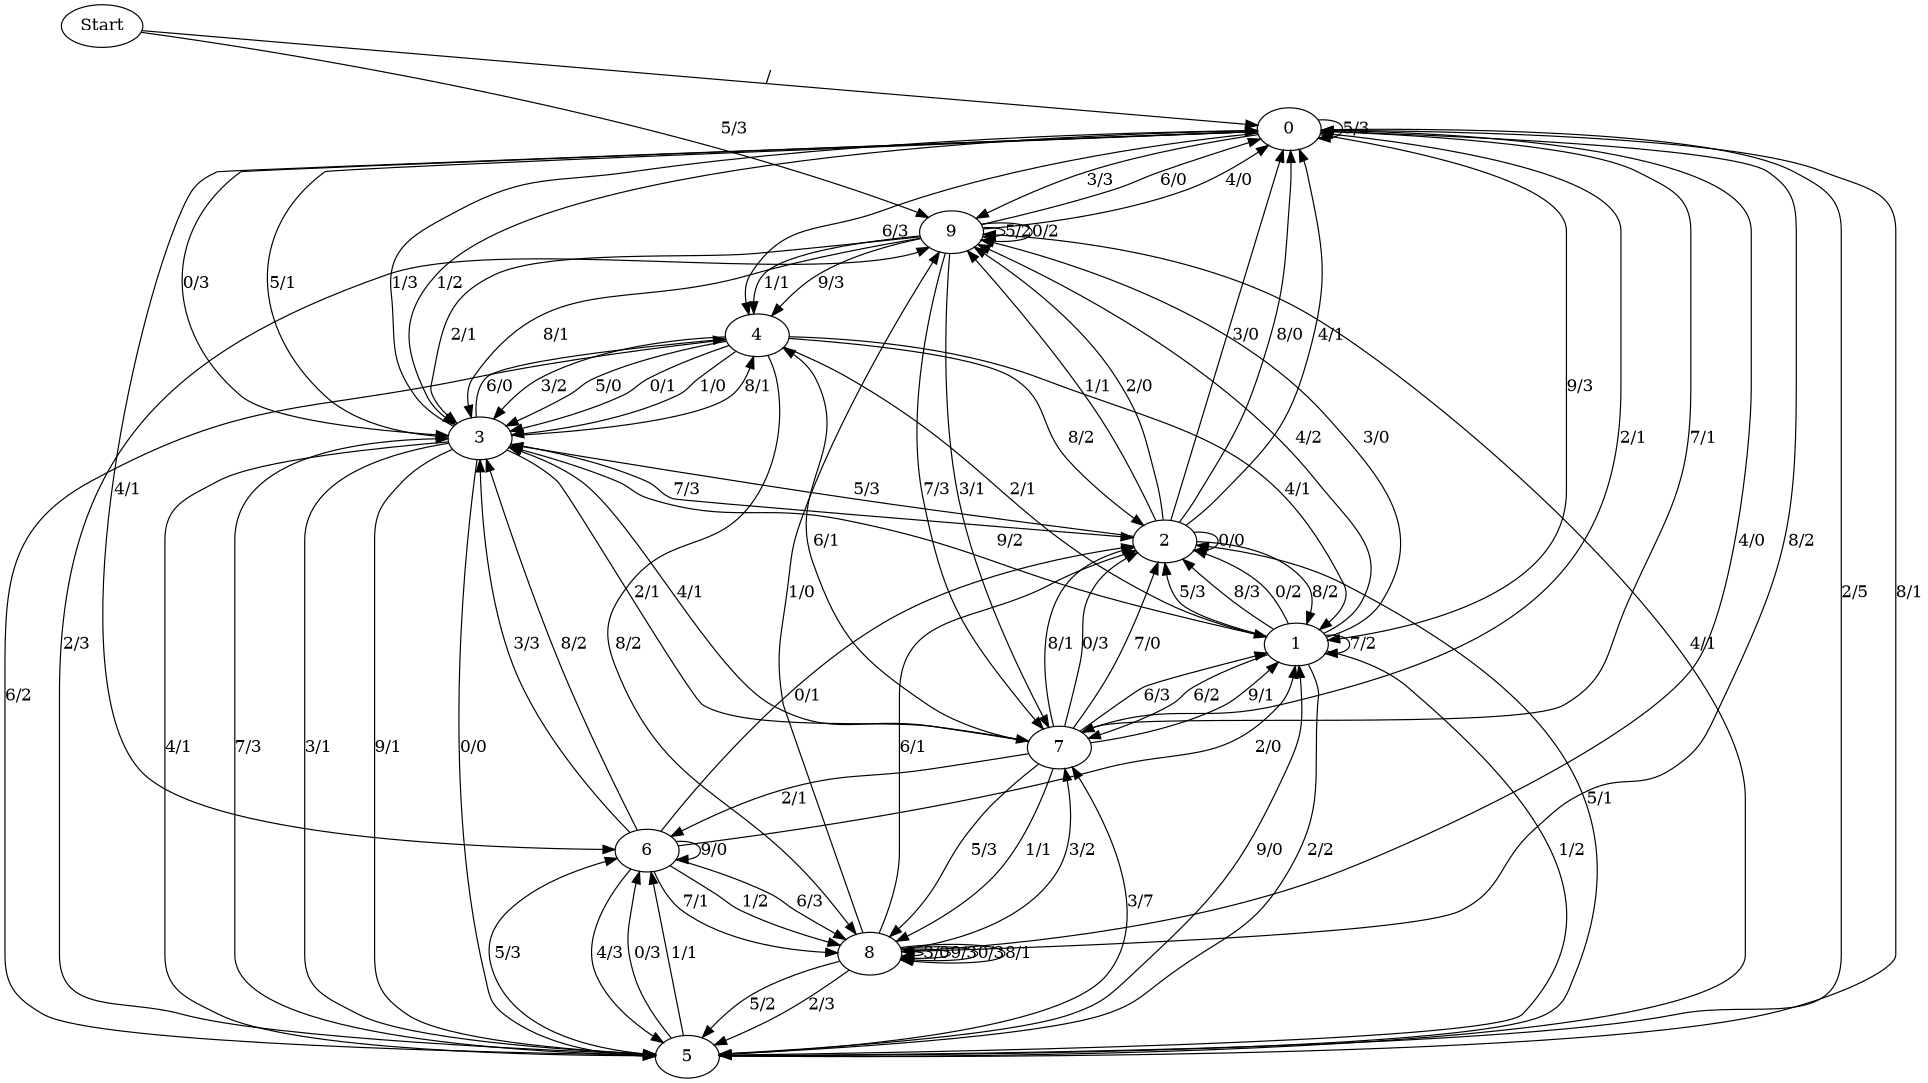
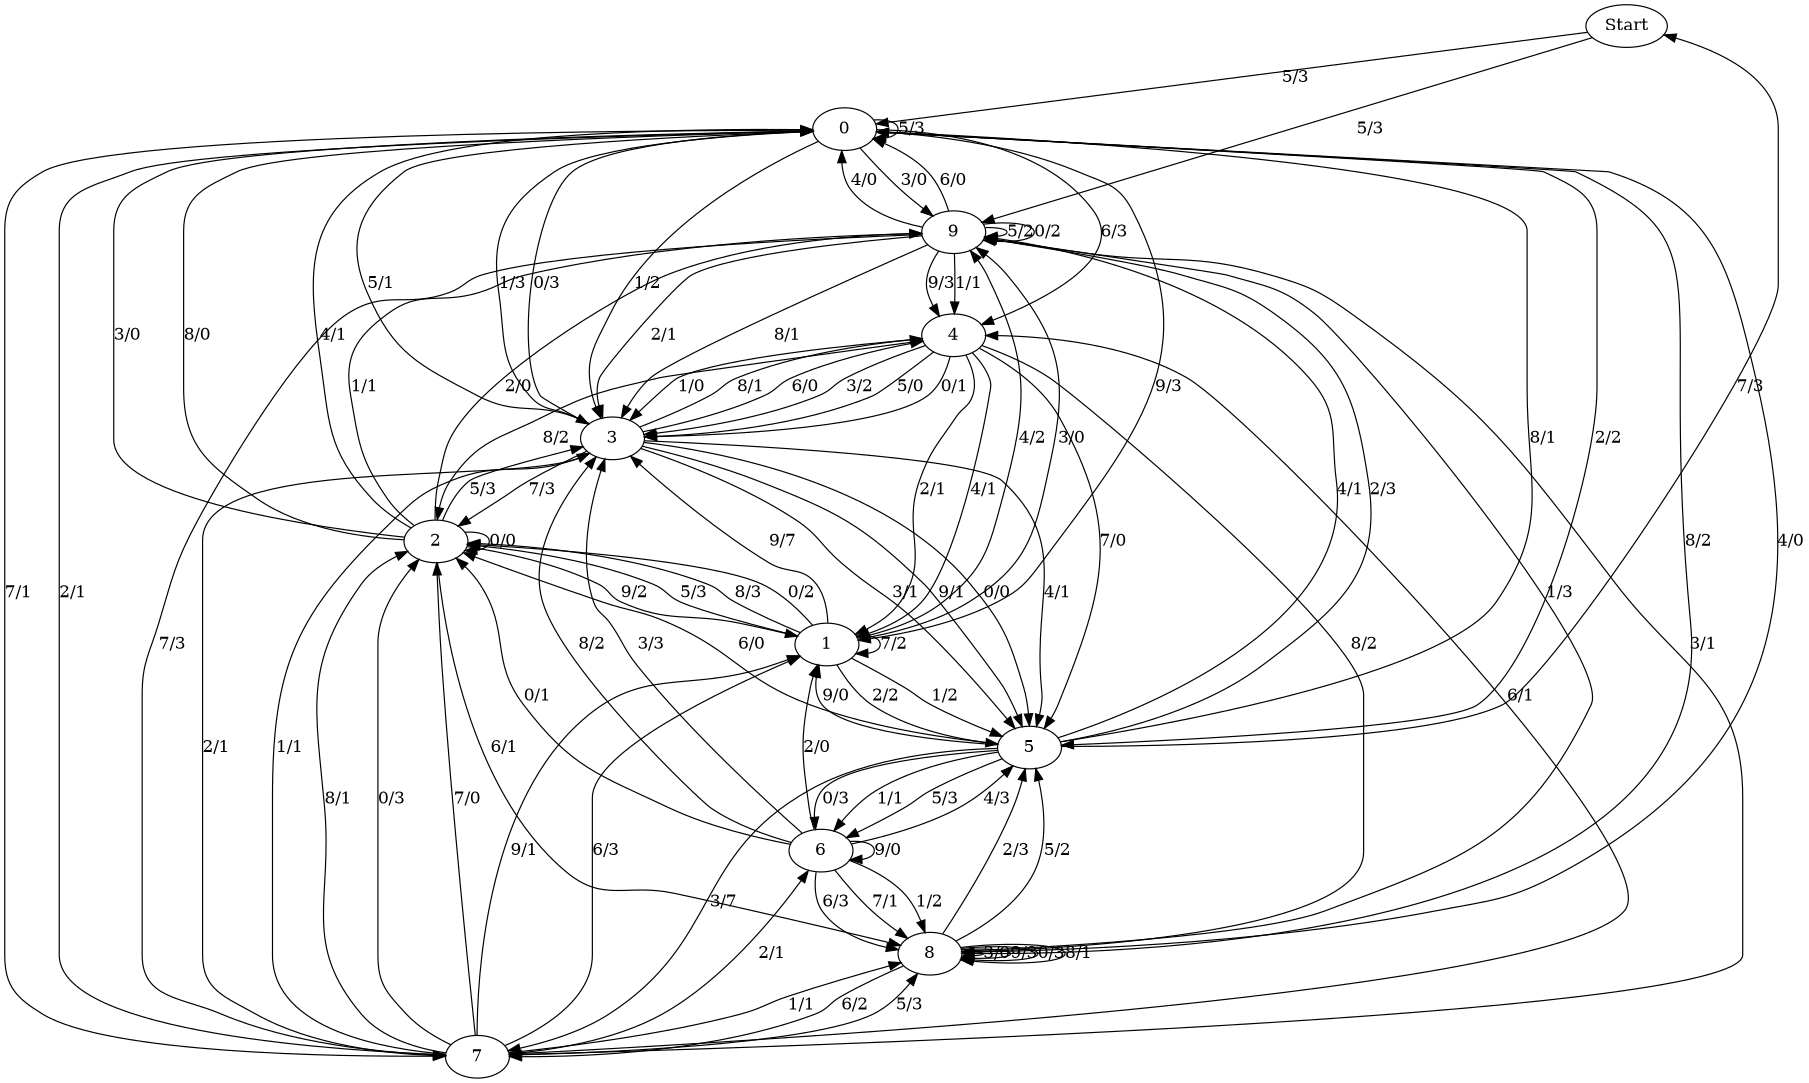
(769, 78) -> (1295, 78)
(1100, 181) -> (914, 181)
(191, 192) -> none
(1010, 541) -> (783, 541)
(690, 593) -> (290, 748)
(802, 593) -> (1560, 593)
(1325, 593) -> (634, 593)
(1855, 593) -> (1608, 438)
(902, 674) -> (563, 869)
(1184, 695) -> none
(19, 696) -> (1113, 541)
(1600, 799) -> (752, 644)
(235, 849) -> (1619, 565)
(1082, 851) -> (855, 1005)
